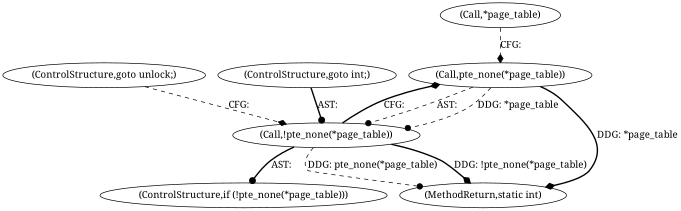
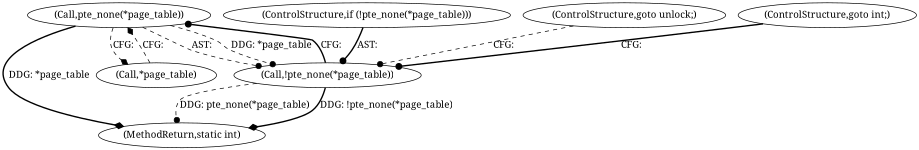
none -> (111, 45)
(385, 100) -> (265, 34)
(211, 104) -> (478, 45)
(329, 105) -> (633, 45)
(272, 160) -> (356, 44)
